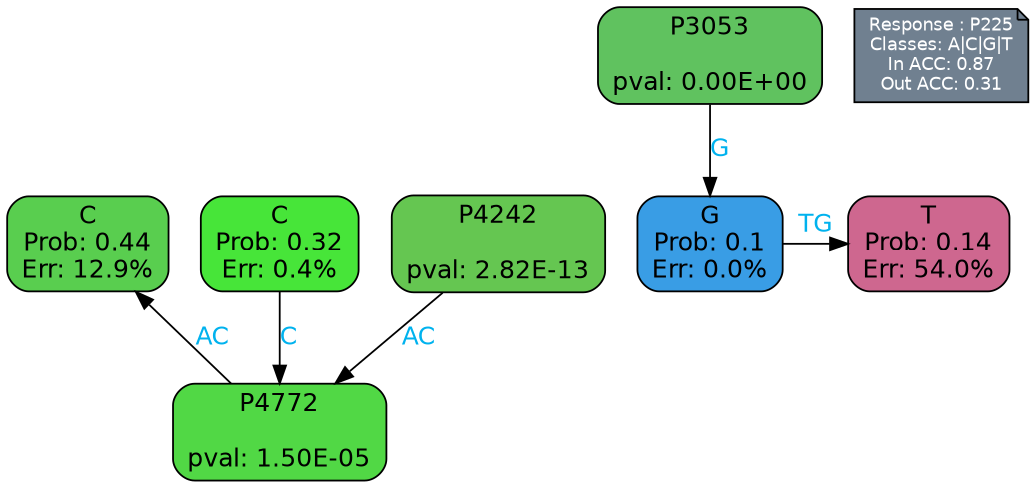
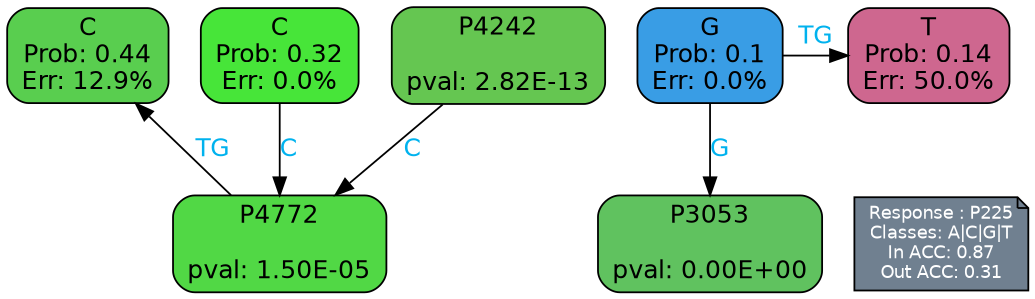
(710, 141) -> (710, 140)
(280, 244) -> (280, 56)
(929, 244) -> (929, 56)
(212, 338) -> (212, 150)
(419, 338) -> (412, 150)
